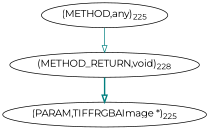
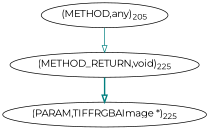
(140, 14) -> (140, 14)
(164, 64) -> (164, 64)
